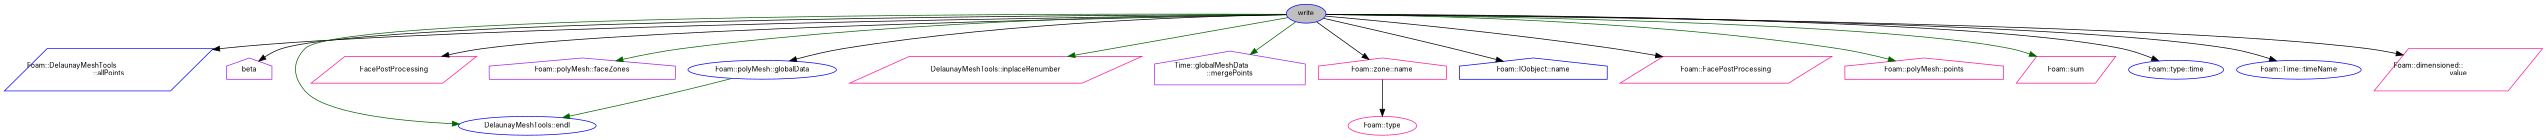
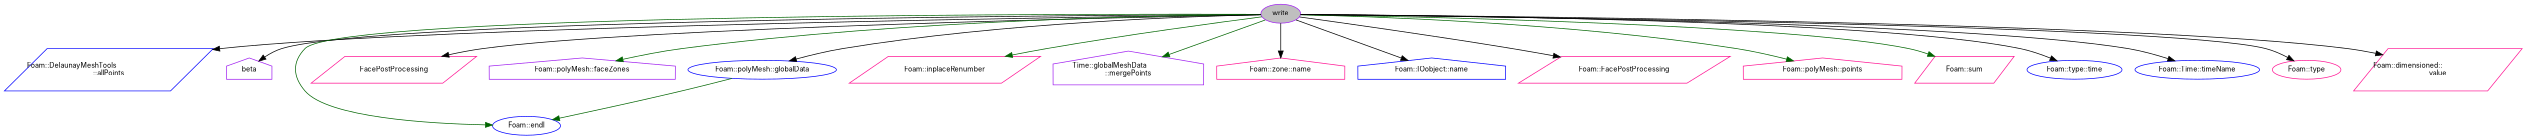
(1306, 14) -> (1281, 14)
(996, 70) -> (945, 70)
(1382, 94) -> (1795, 23)
(527, 126) -> (527, 126)
